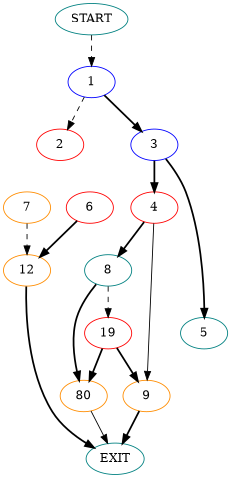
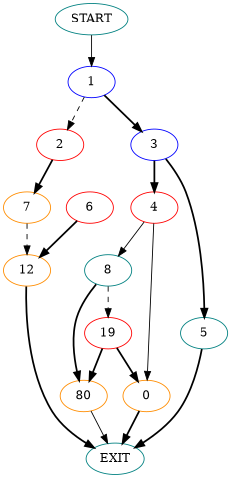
(92, 46) -> (92, 46)
none -> (46, 172)
(134, 235) -> (134, 235)
(147, 396) -> (147, 396)
none -> (183, 403)
